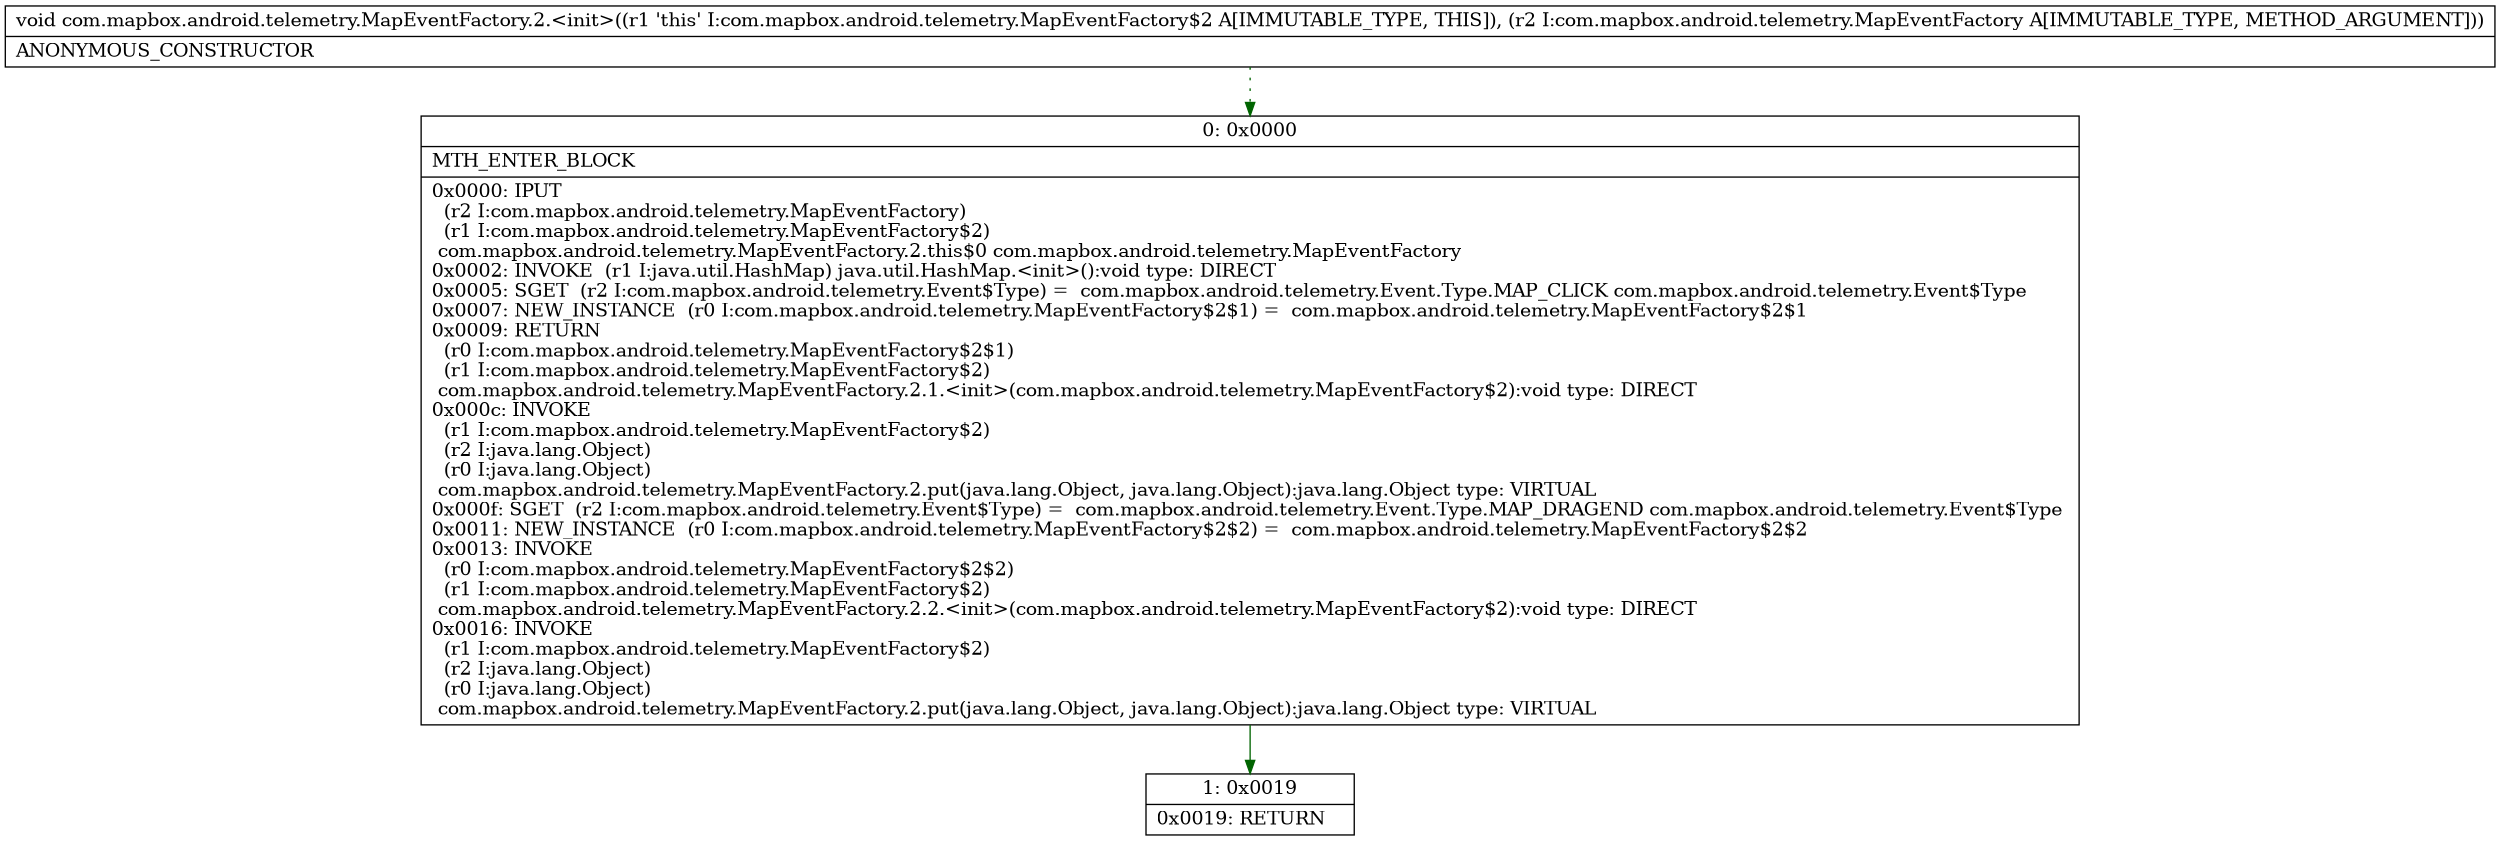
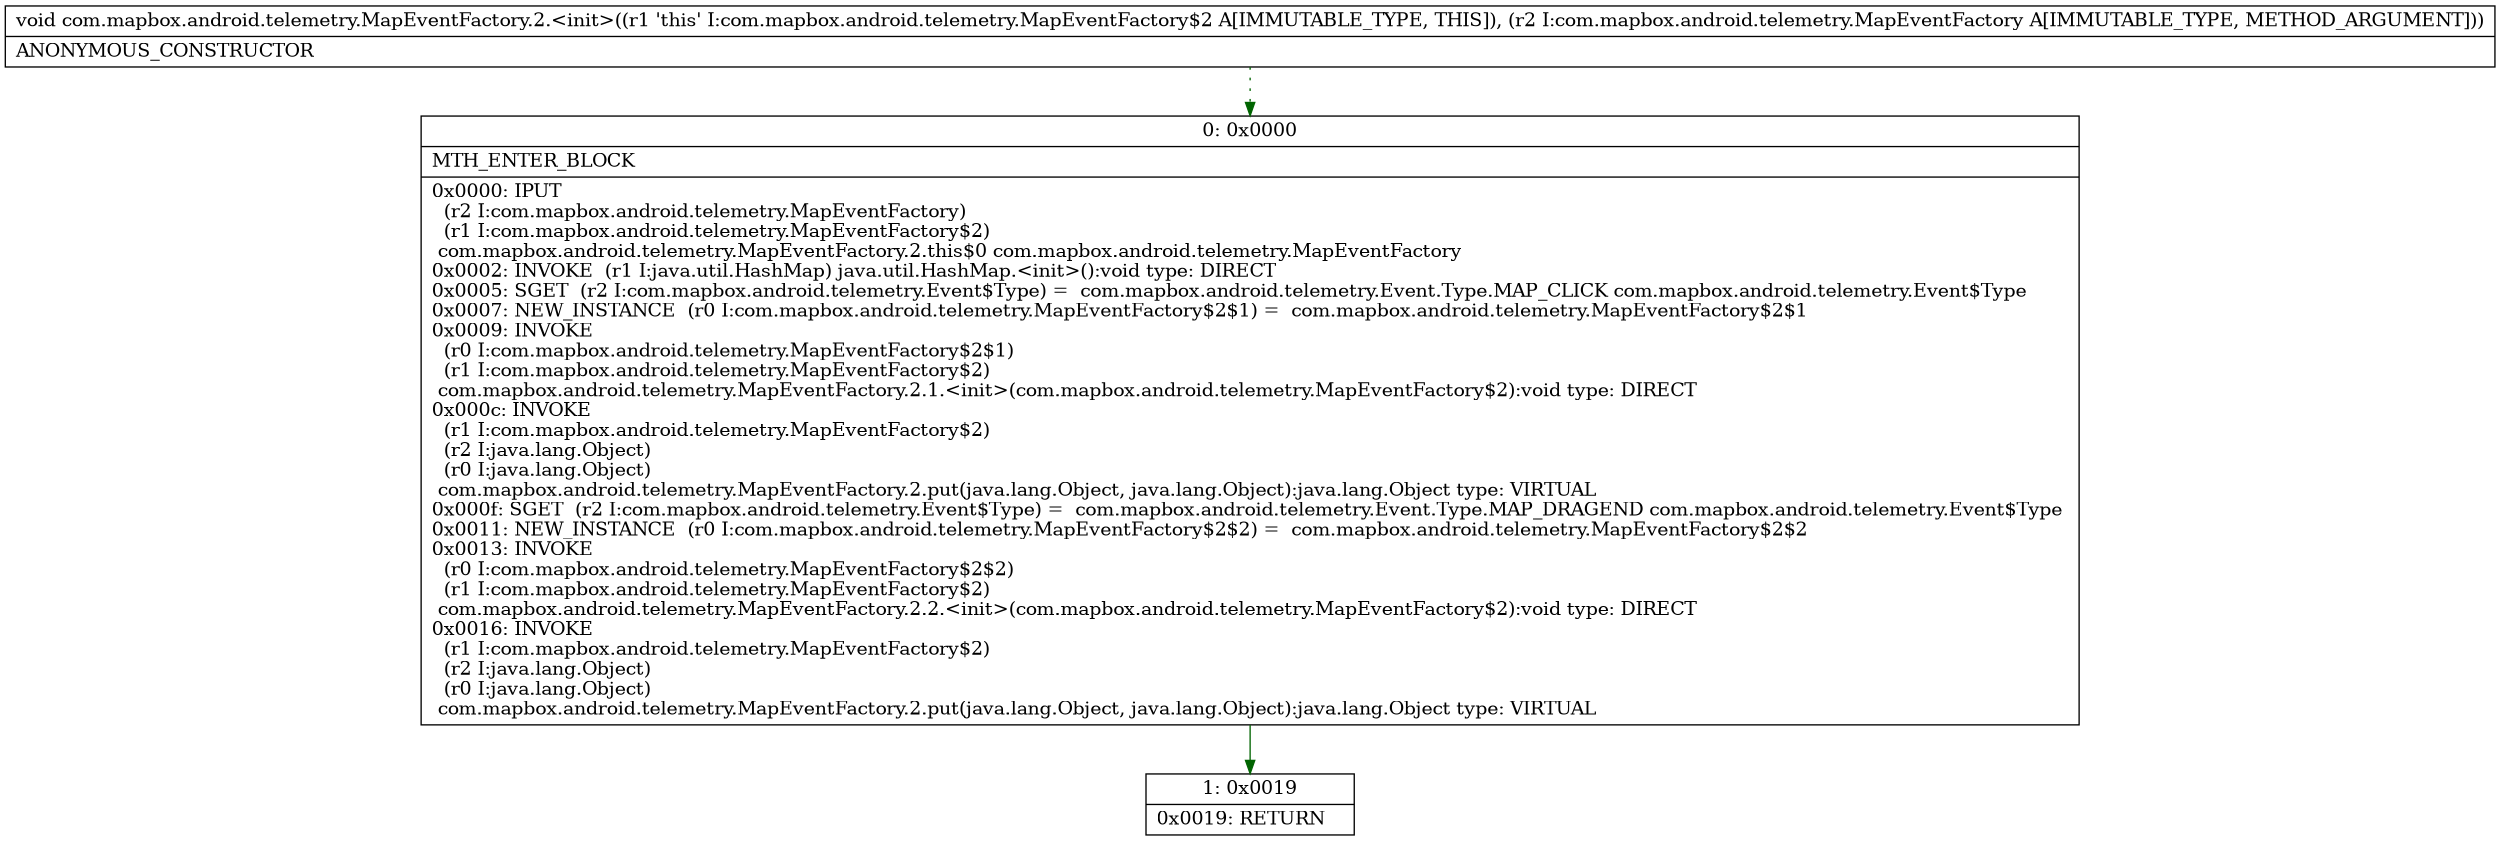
(522, 331) -> (519, 331)
